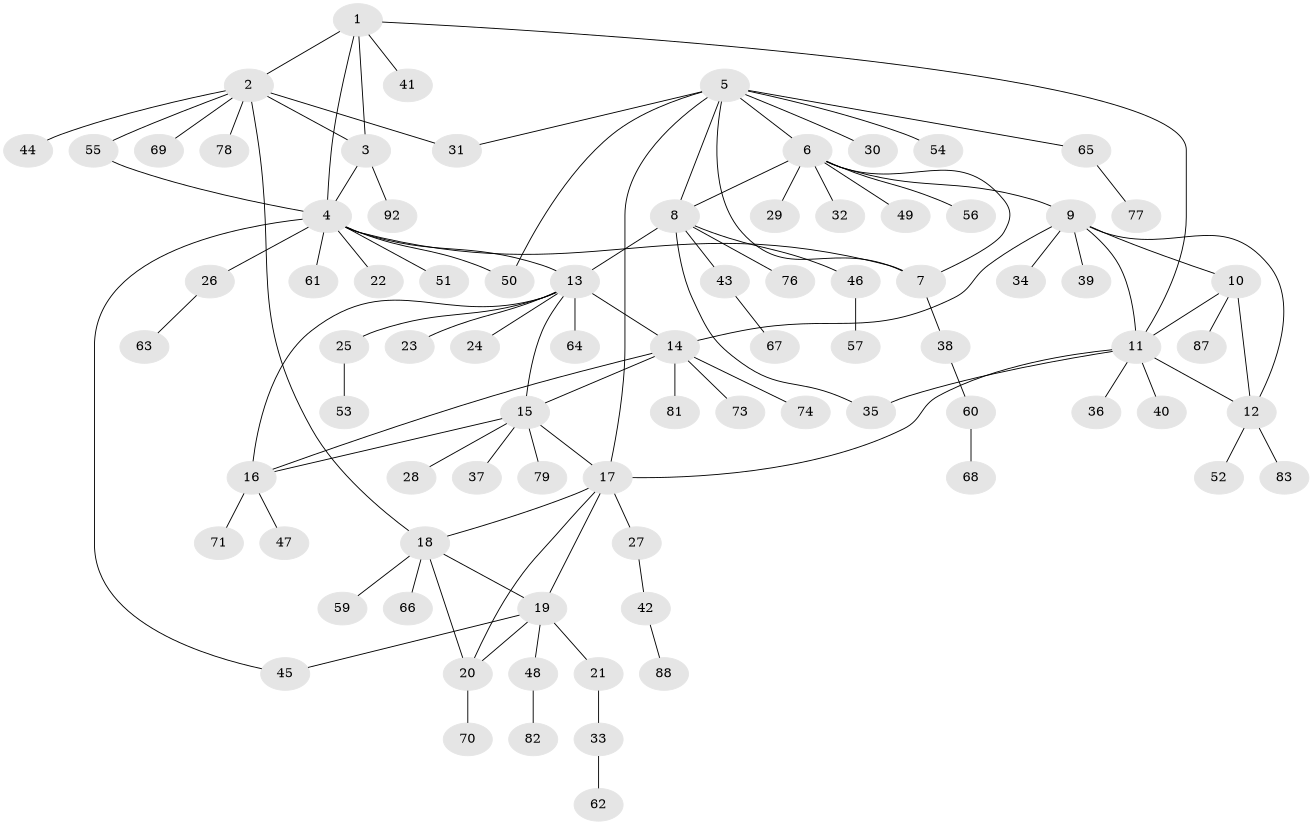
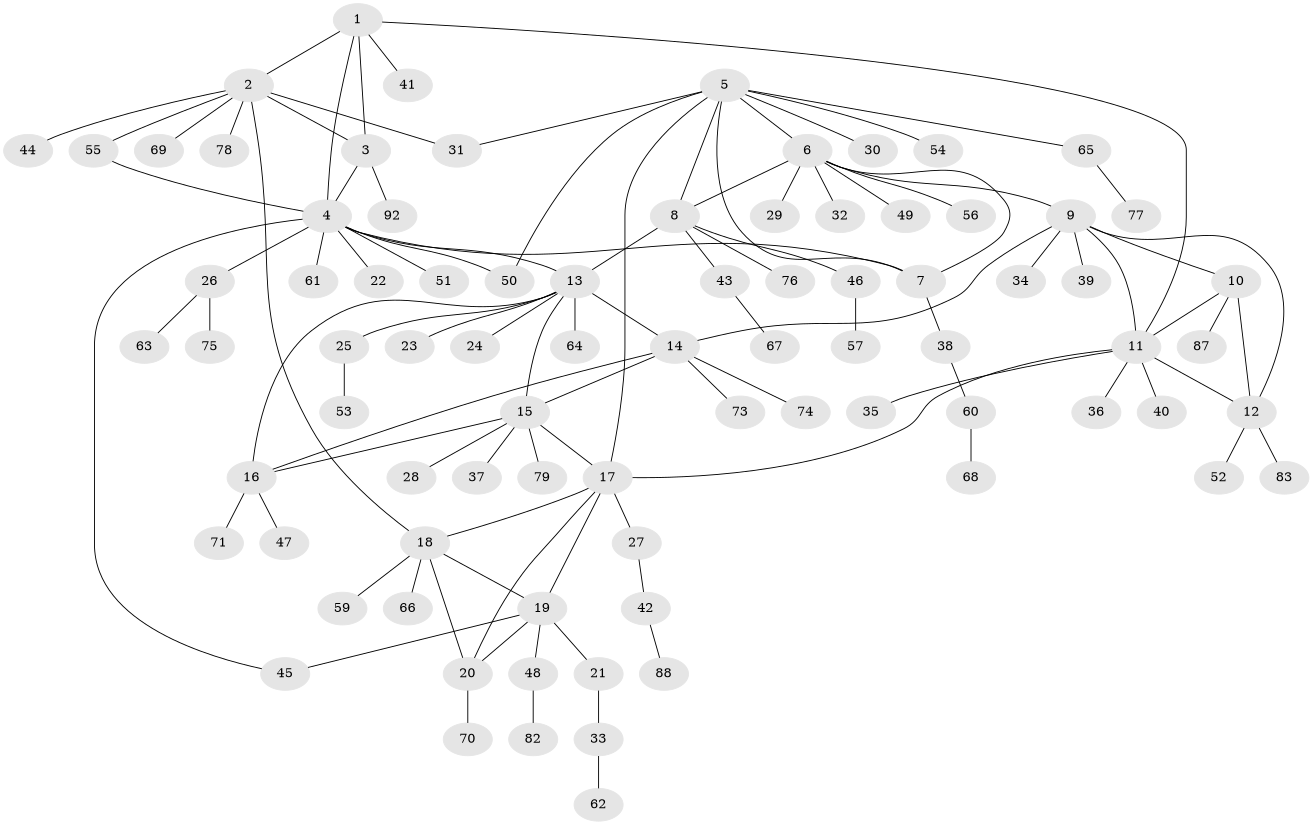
none -> (210, 347)
(729, 353) -> none
(675, 412) -> none
